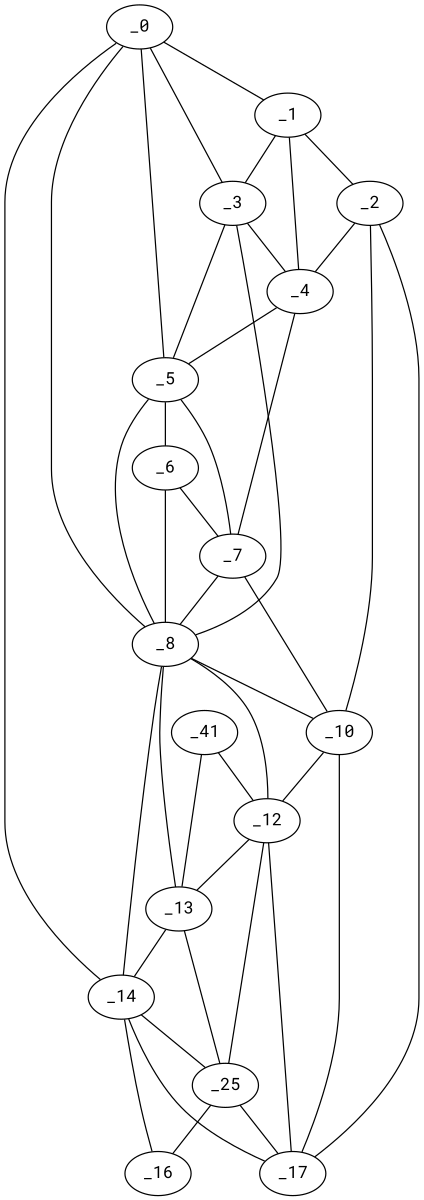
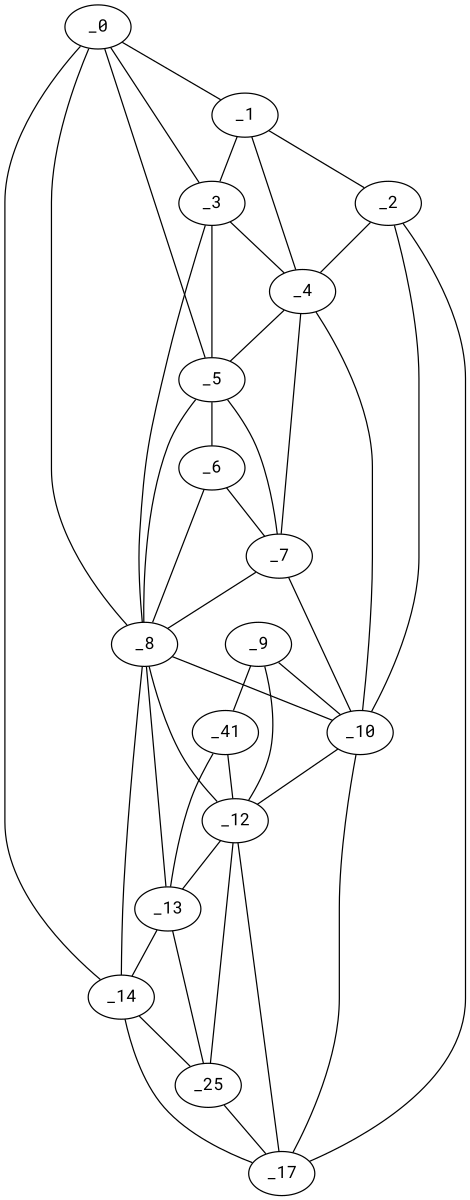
none -> (372, 505)
none -> (258, 644)
(158, 1174) -> none
